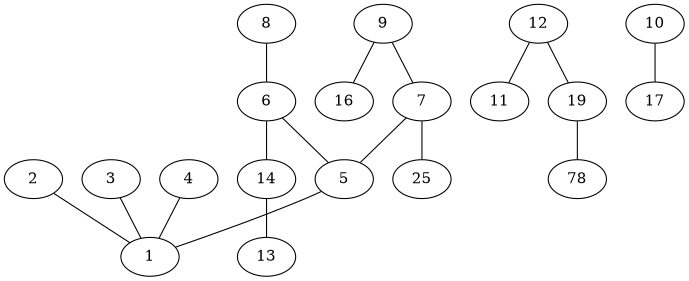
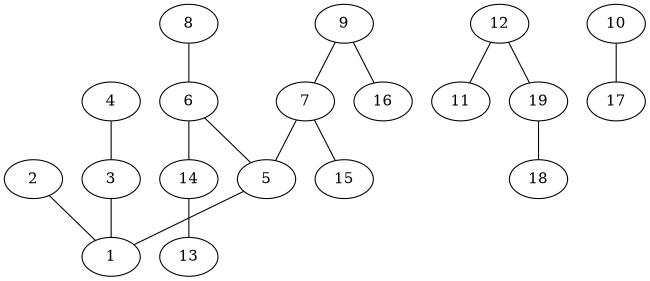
(422, 179) -> (344, 179)
(577, 179) -> (539, 179)
(169, 218) -> (111, 140)
